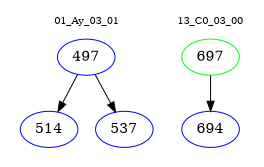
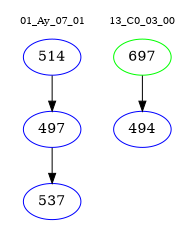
(87, 22) -> (53, 22)
(70, 89) -> (52, 88)
(211, 129) -> (142, 129)
